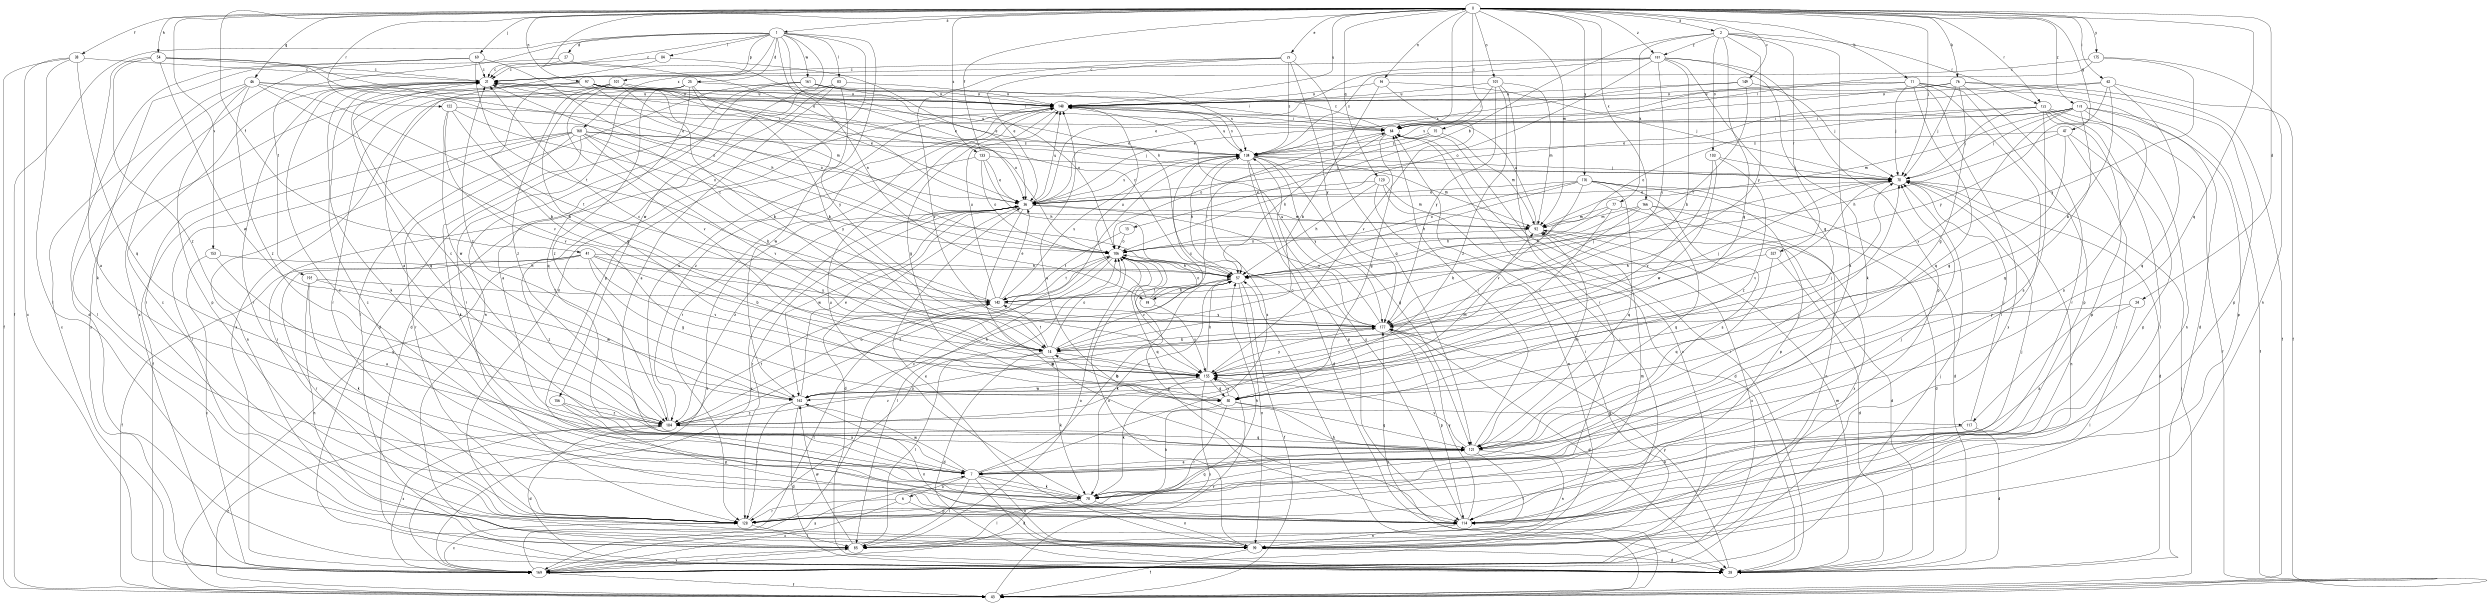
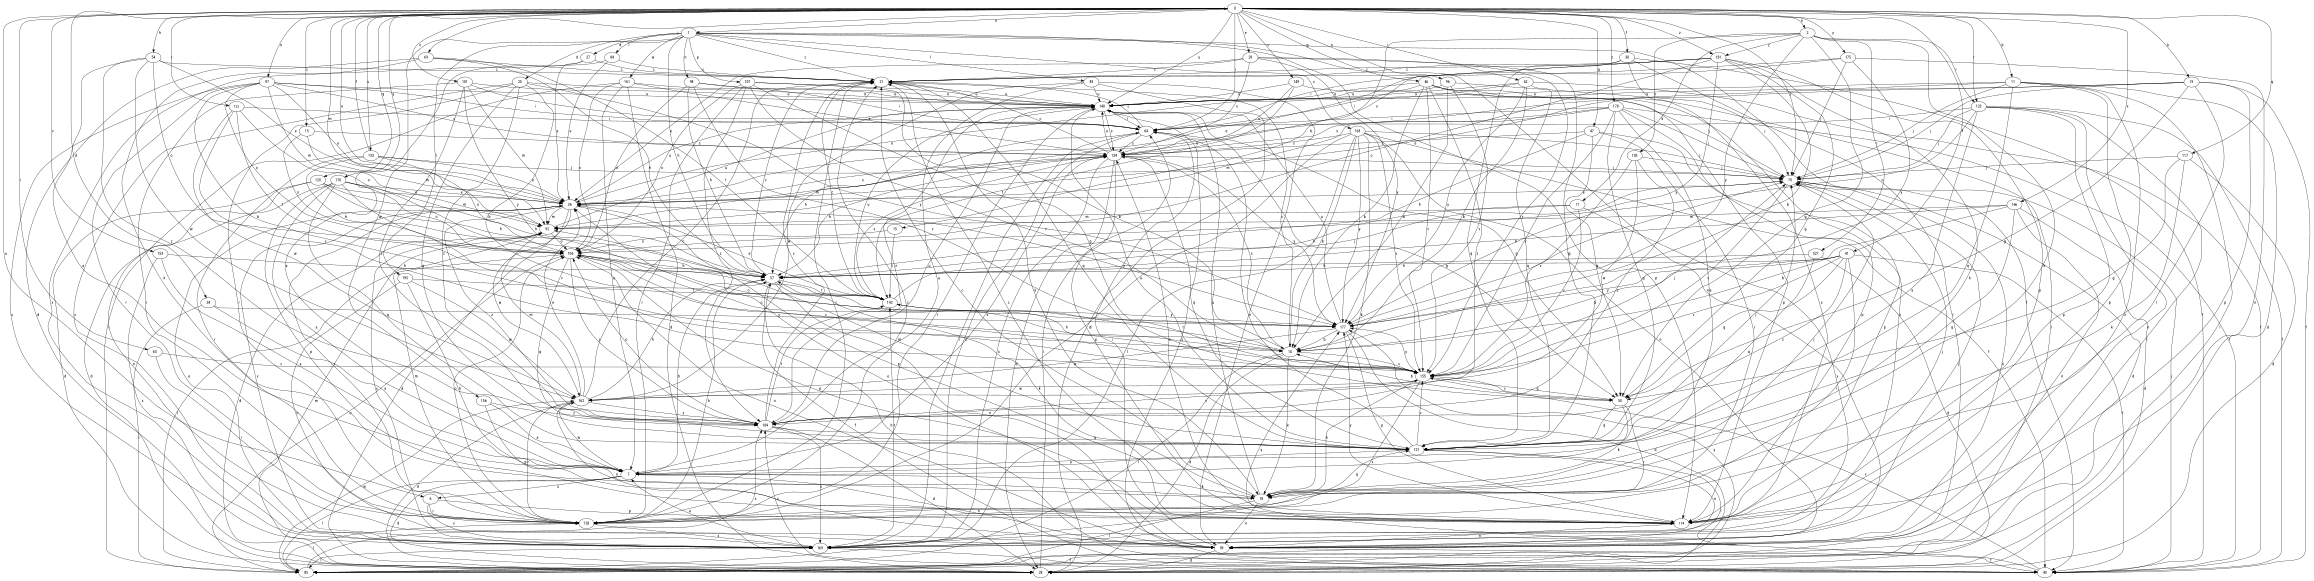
none -> (56, 17)
none -> (1820, 118)
(1176, 290) -> (709, 183)
none -> (155, 352)
(1579, 414) -> (1977, 329)
(698, 557) -> (577, 530)
